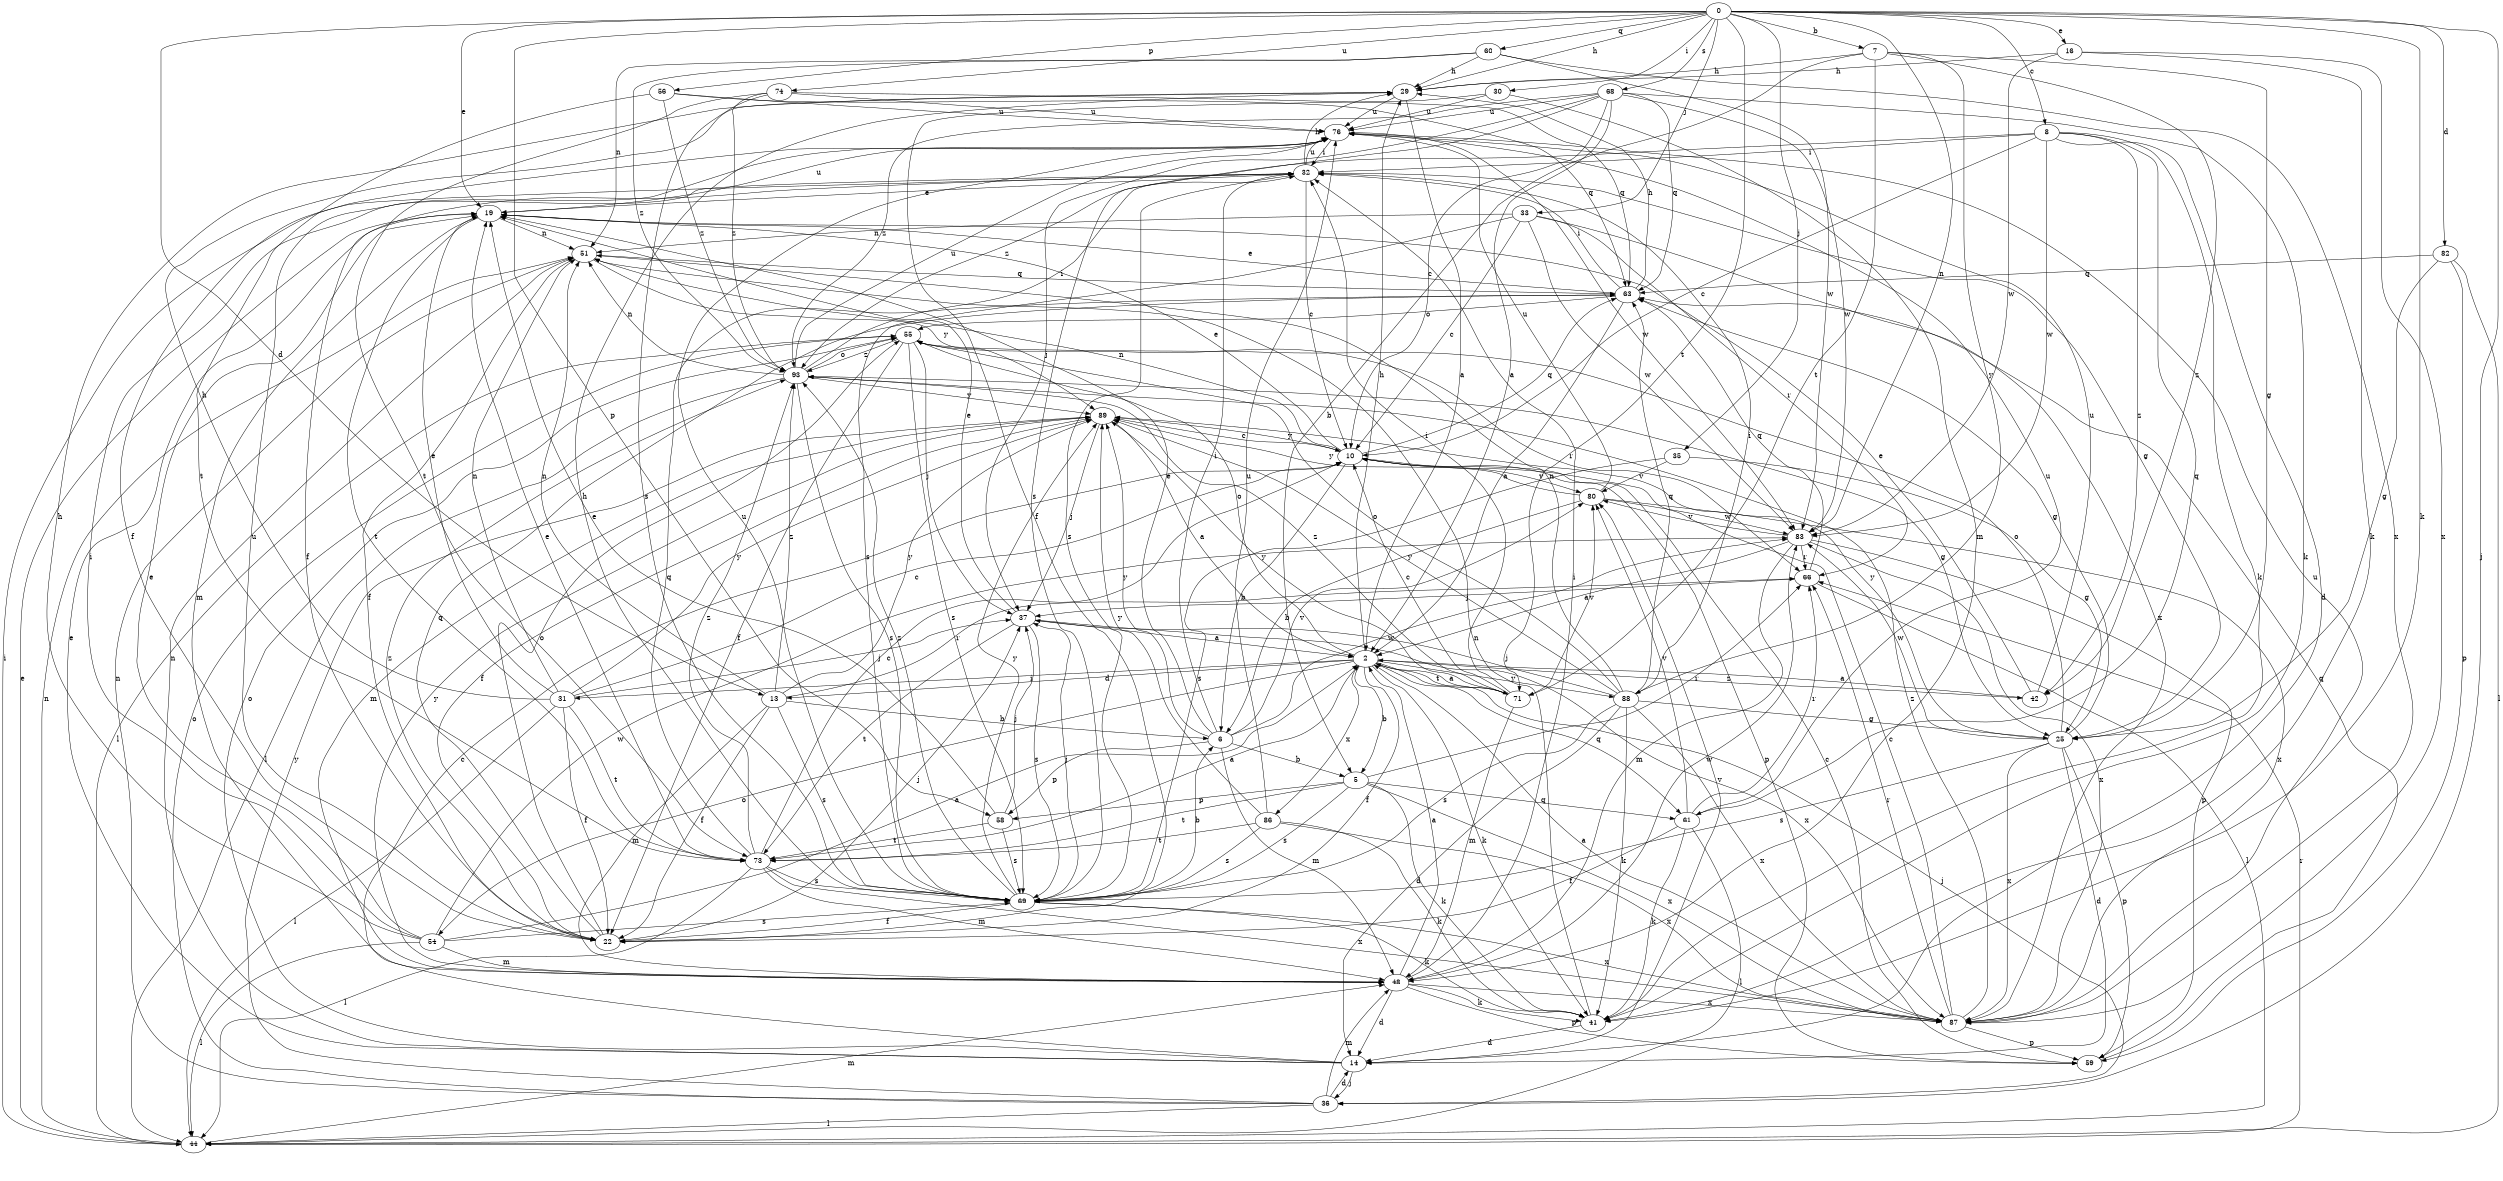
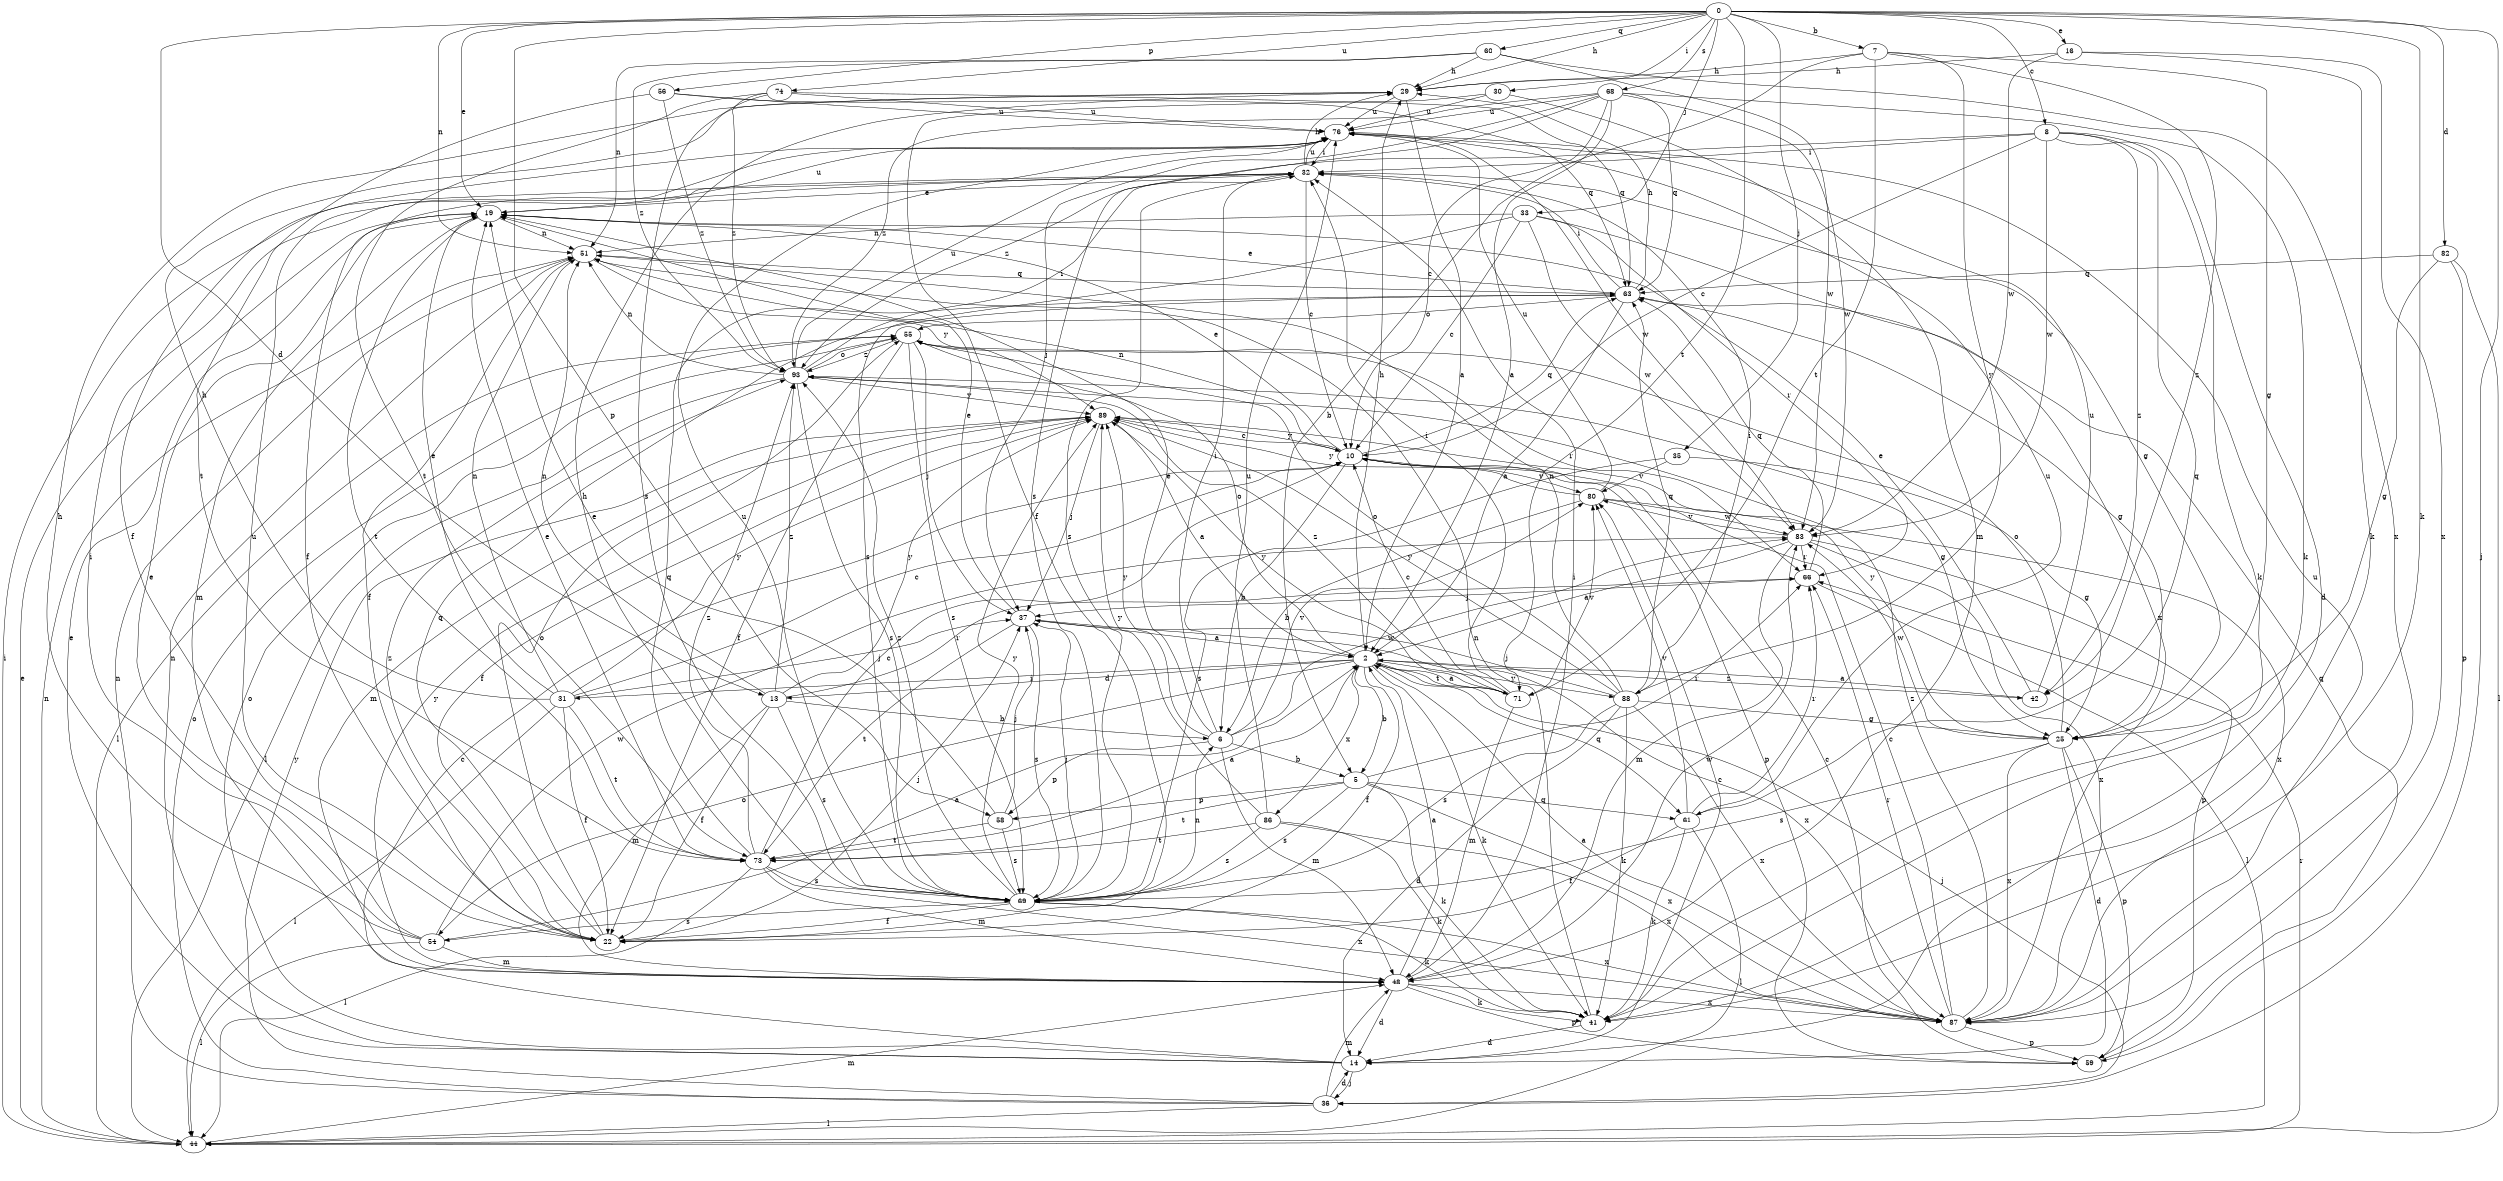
(1951, 213) -> (915, 18)
(1973, 434) -> (2017, 439)
(1720, 780) -> (1720, 780)
(1198, 821) -> (1198, 821)
(739, 921) -> (715, 917)
